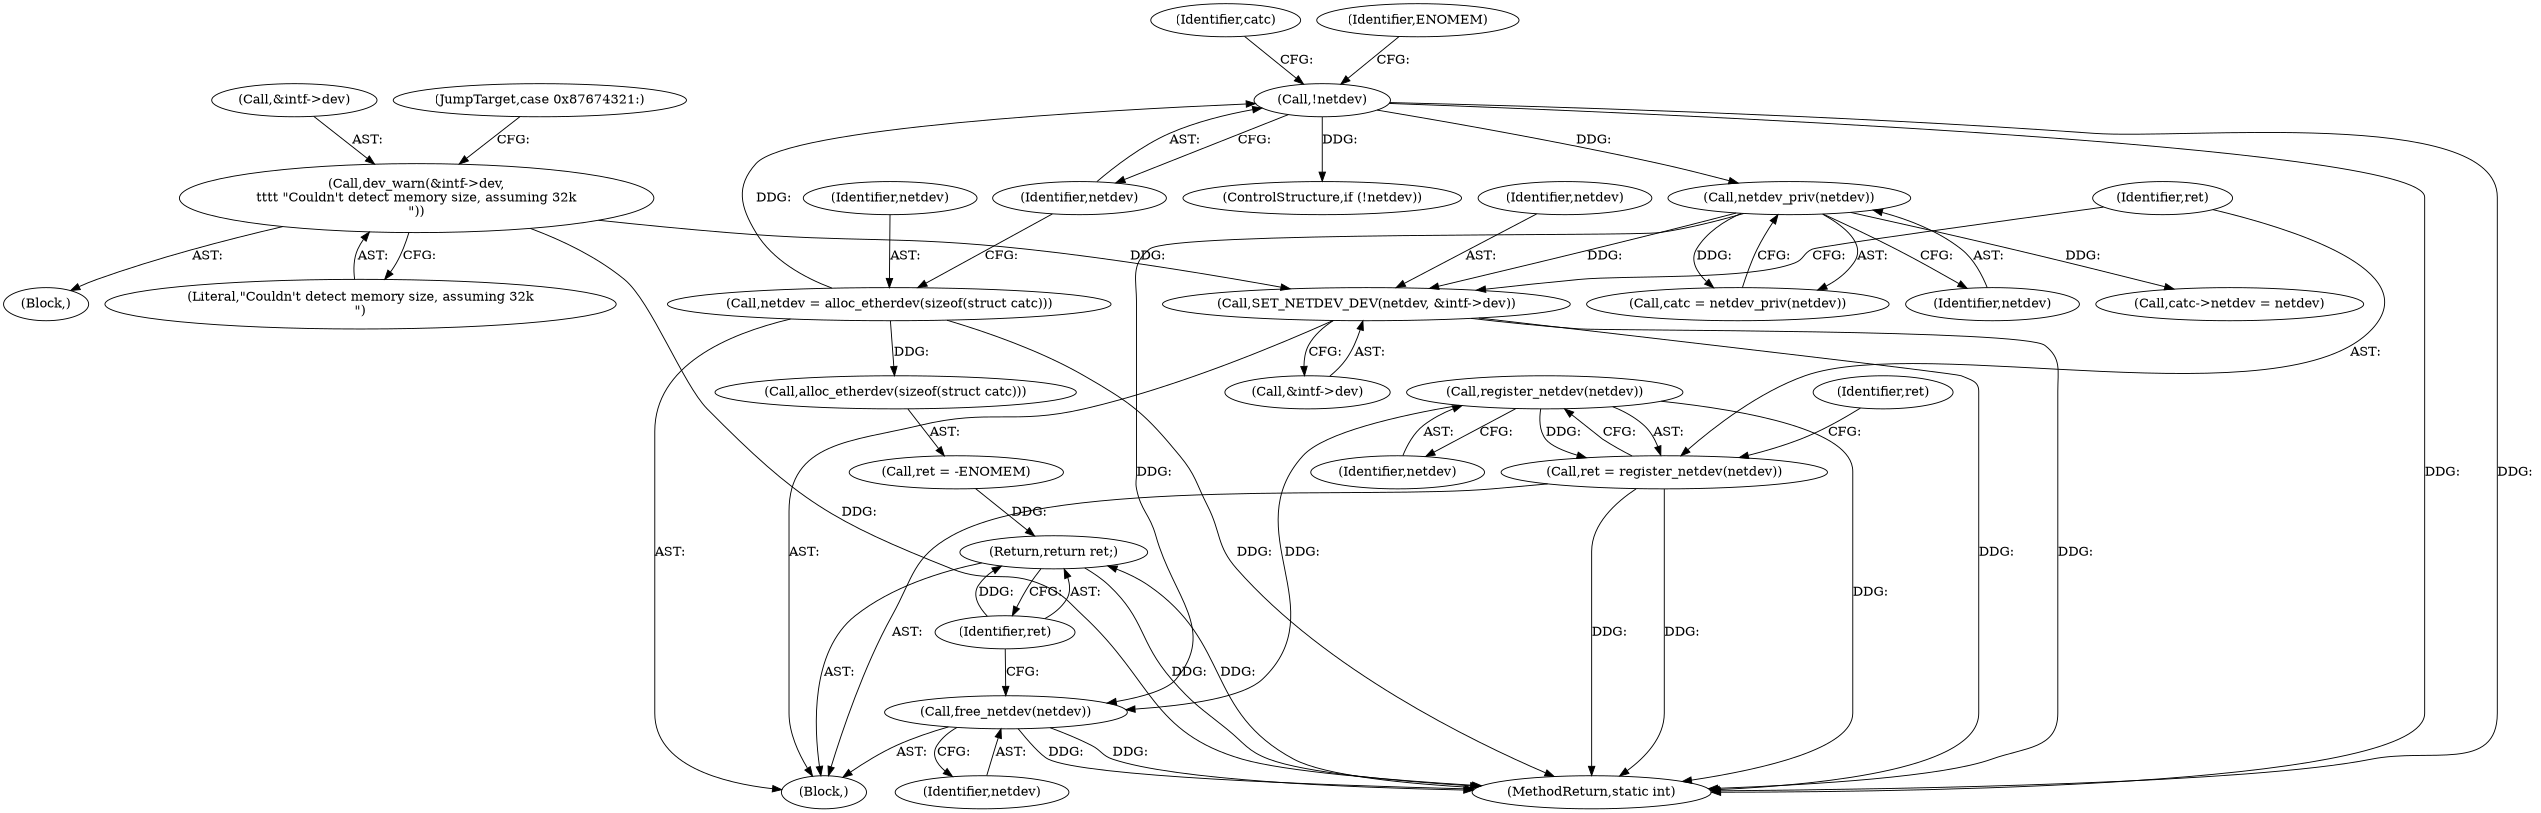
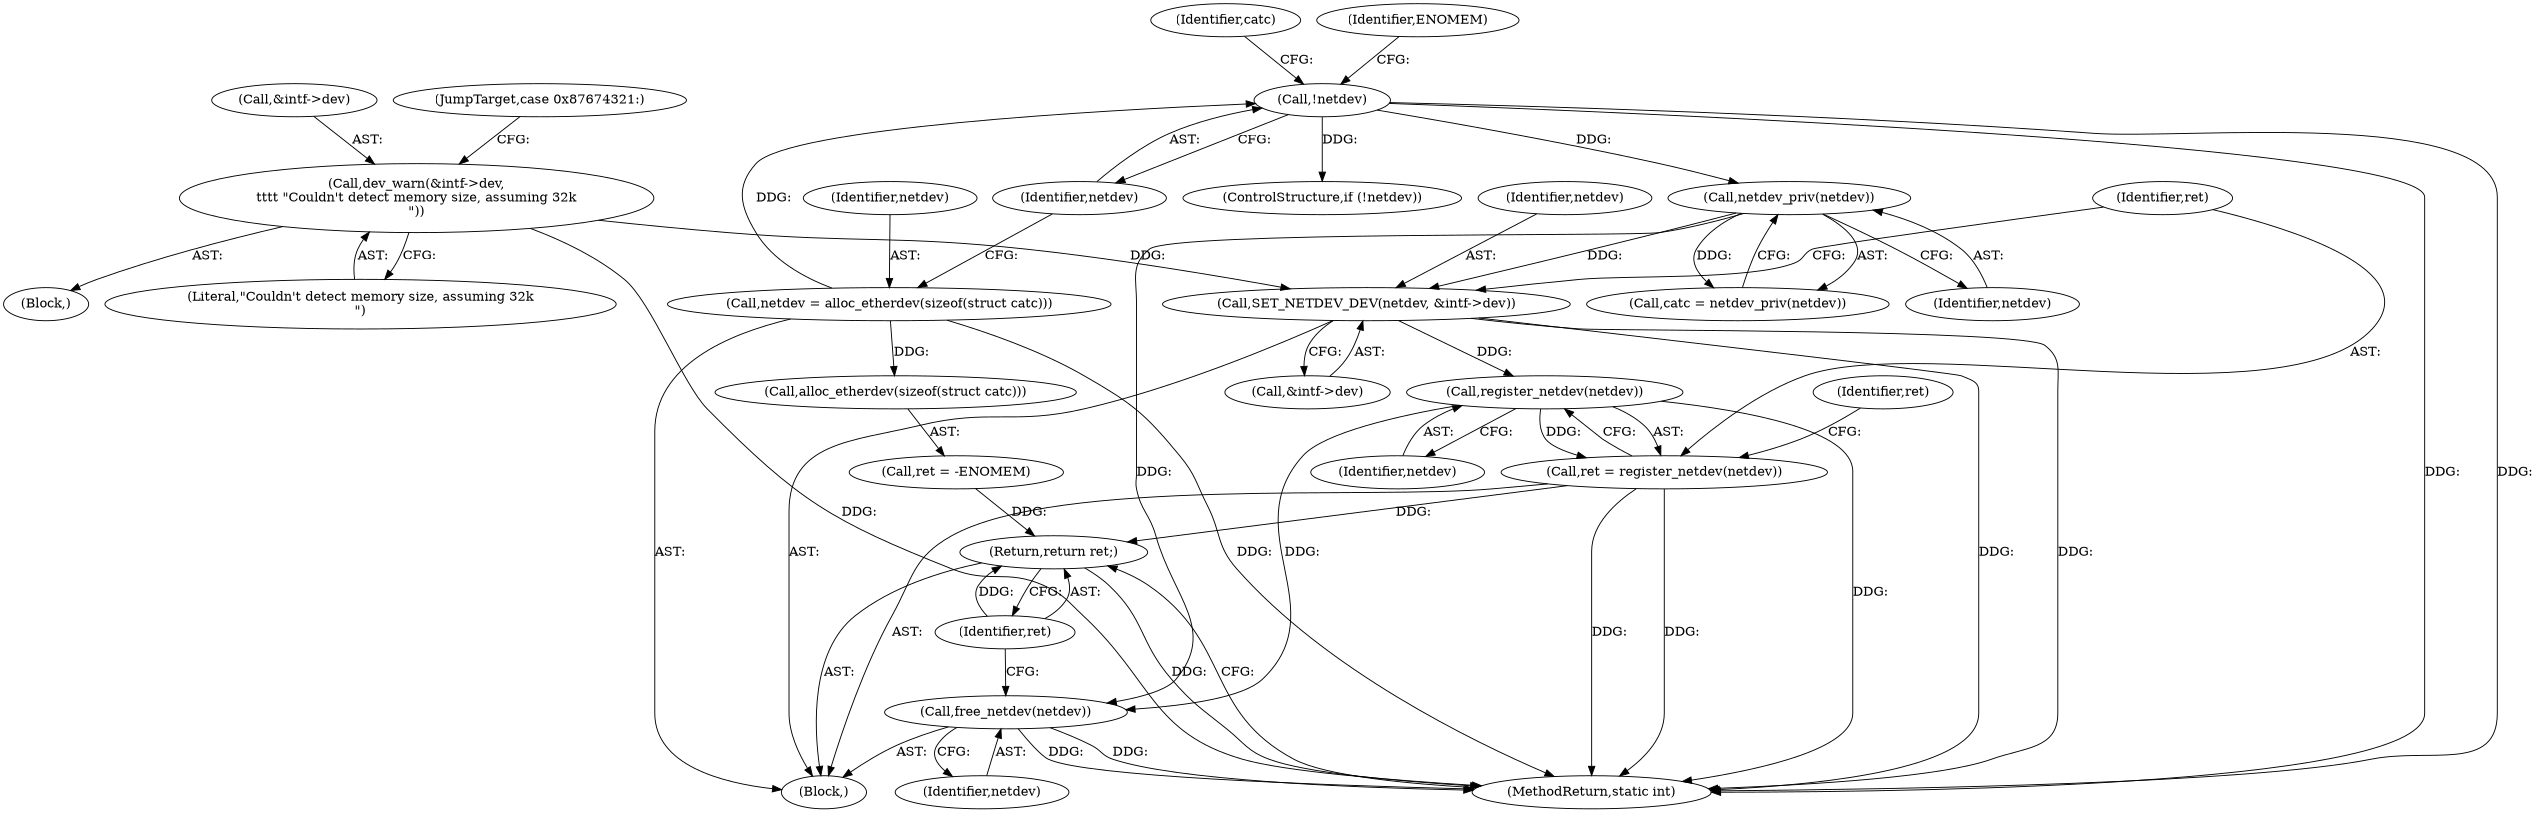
(2230, 304) -> none
none -> (1452, 346)
none -> (1352, 513)
(1240, 672) -> (1240, 672)
